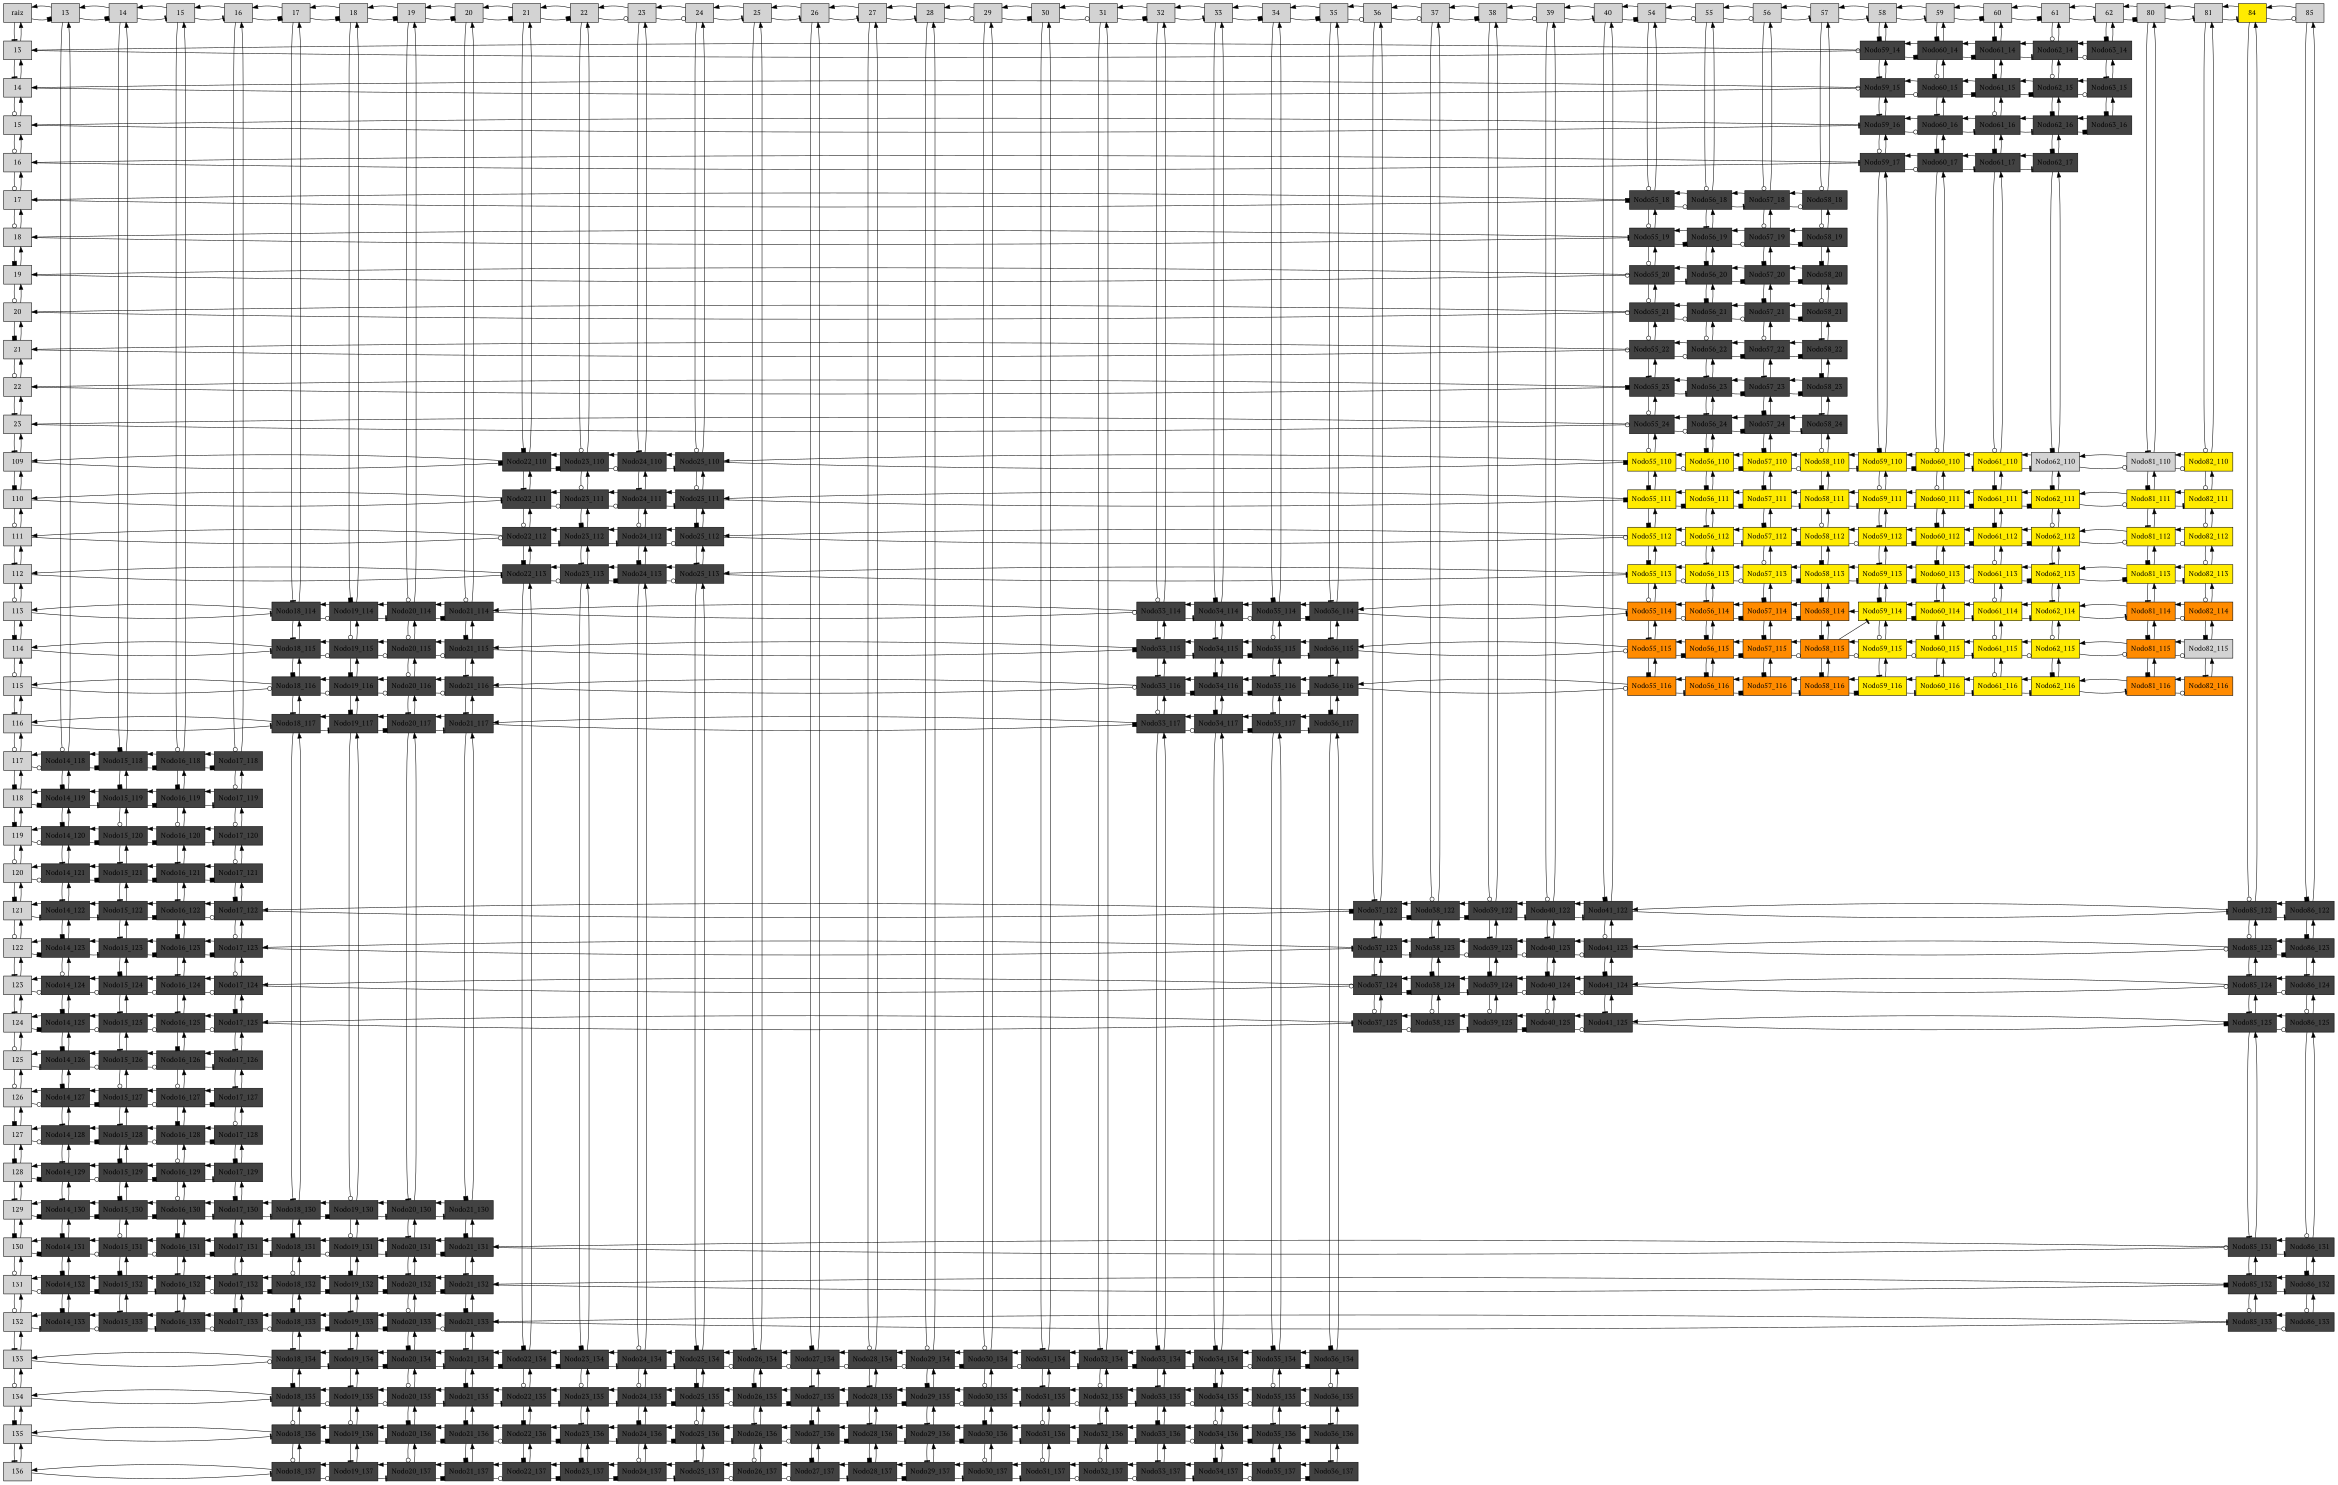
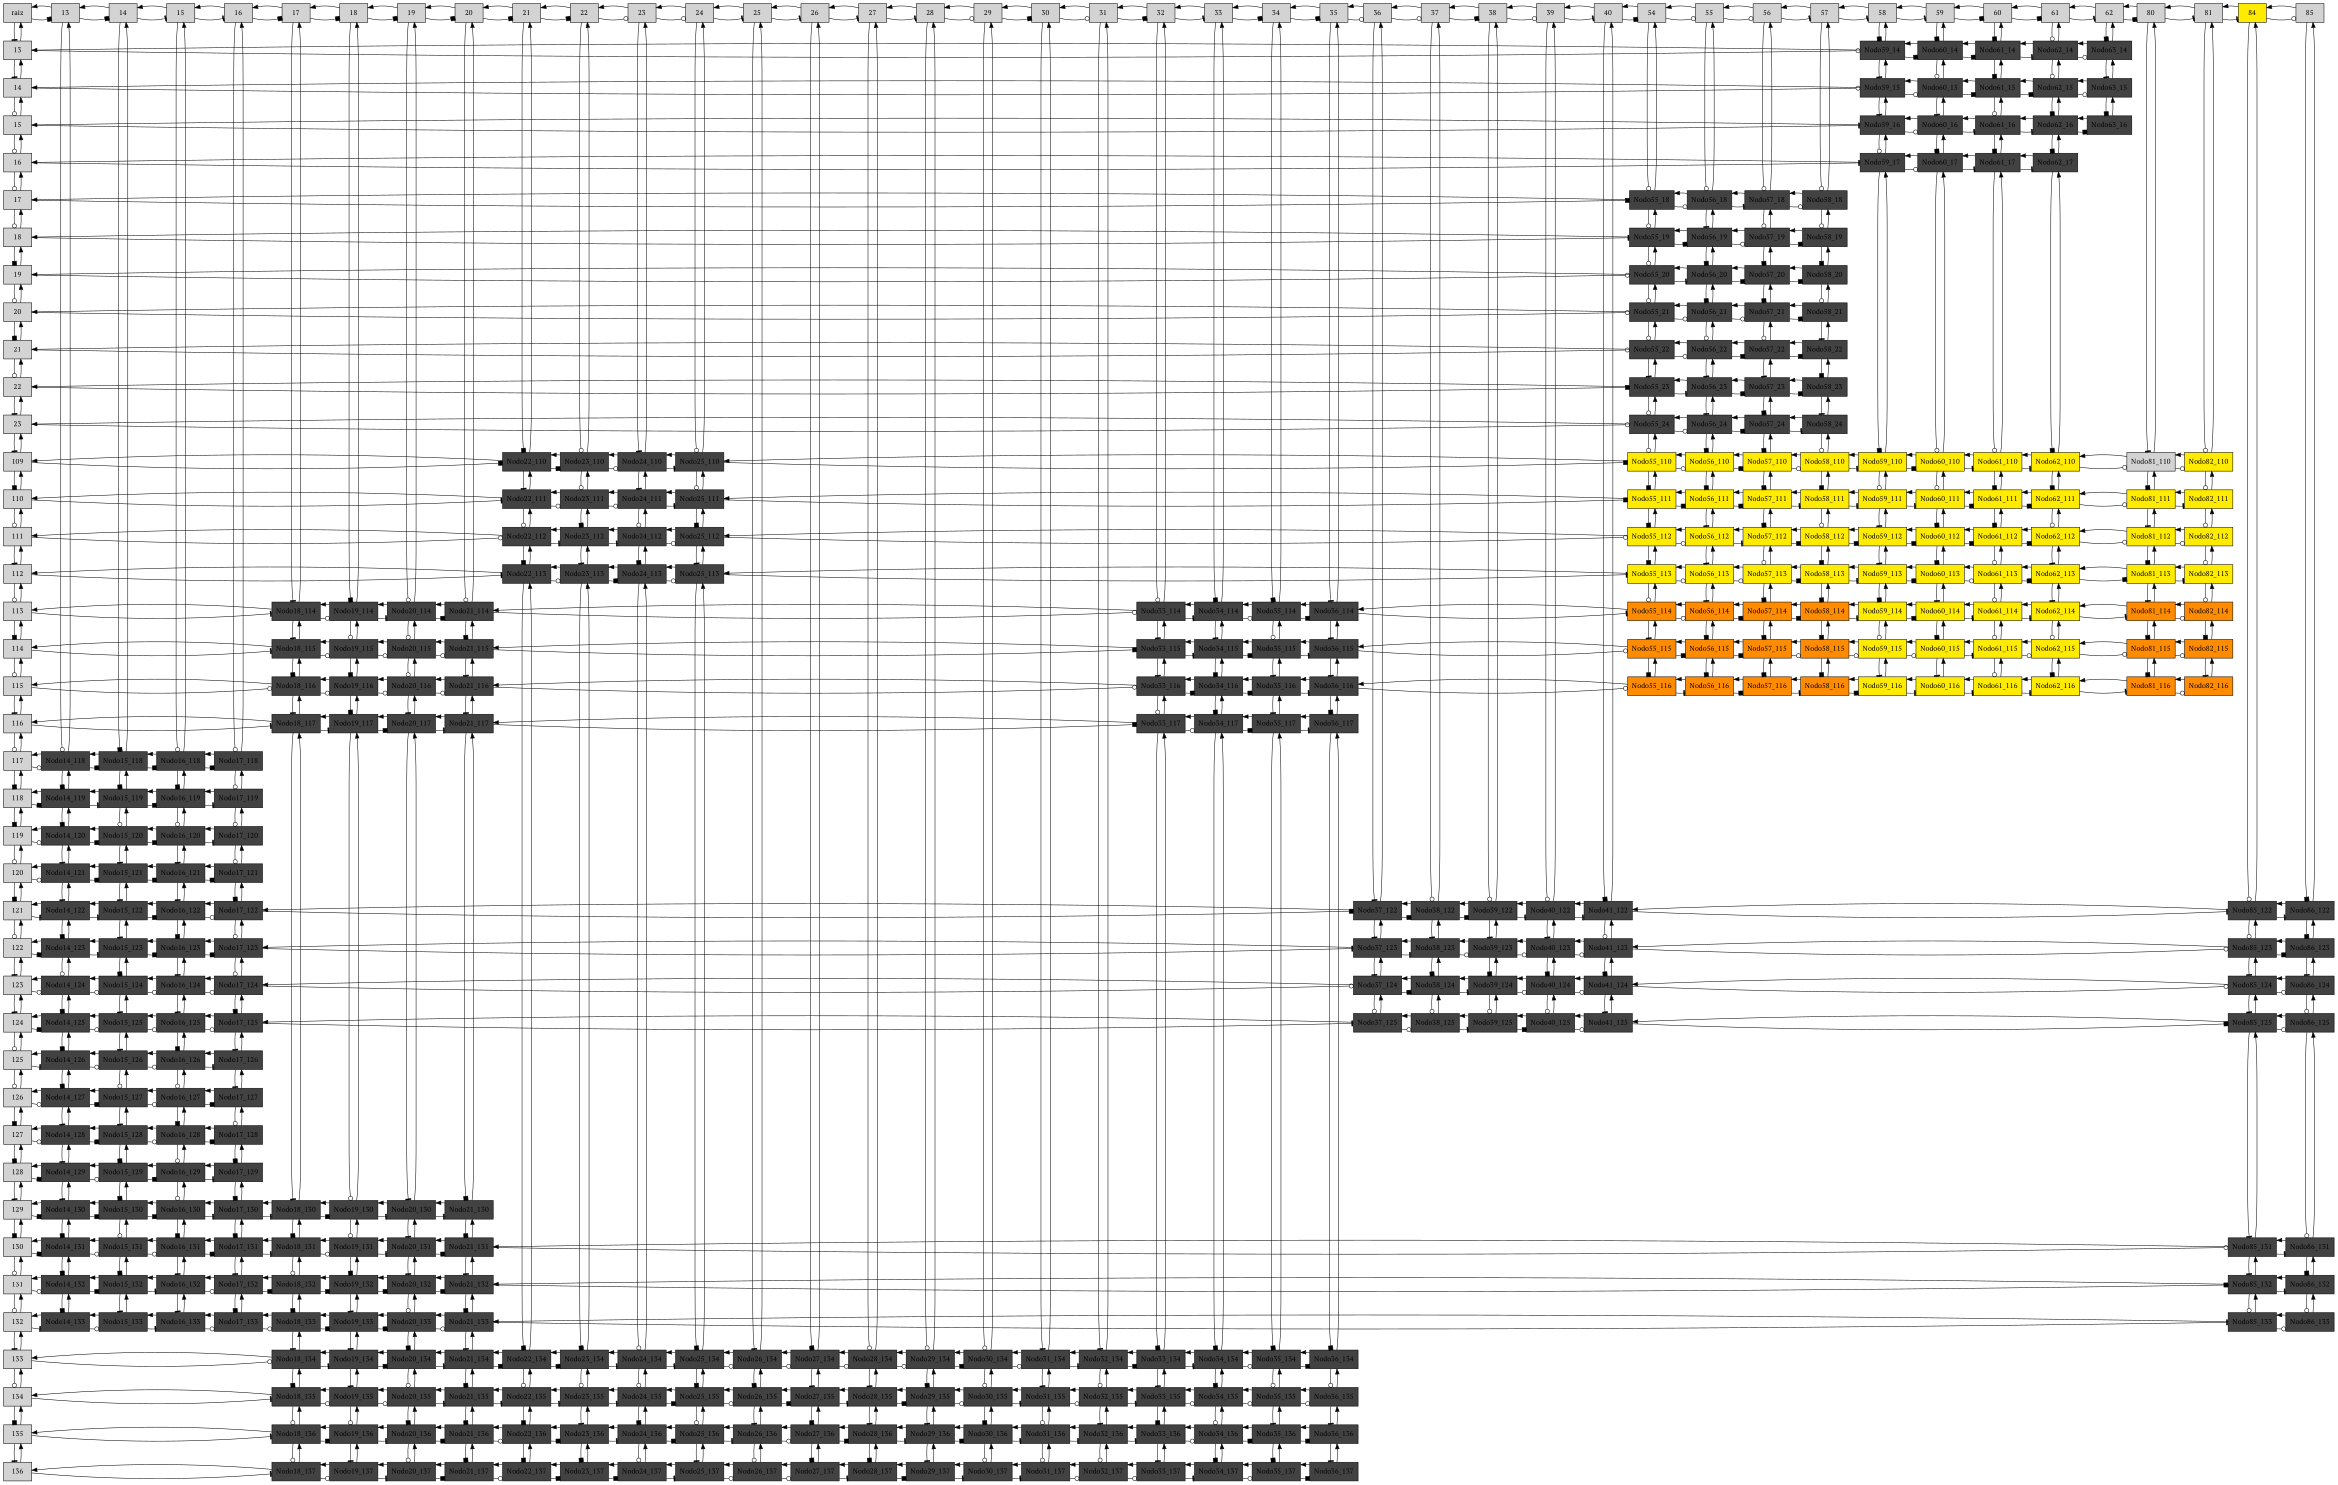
(2055, 462) -> (2055, 462)
(1852, 544) -> (1851, 544)
(1852, 631) -> (1852, 618)
(2209, 649) -> (2209, 649)
